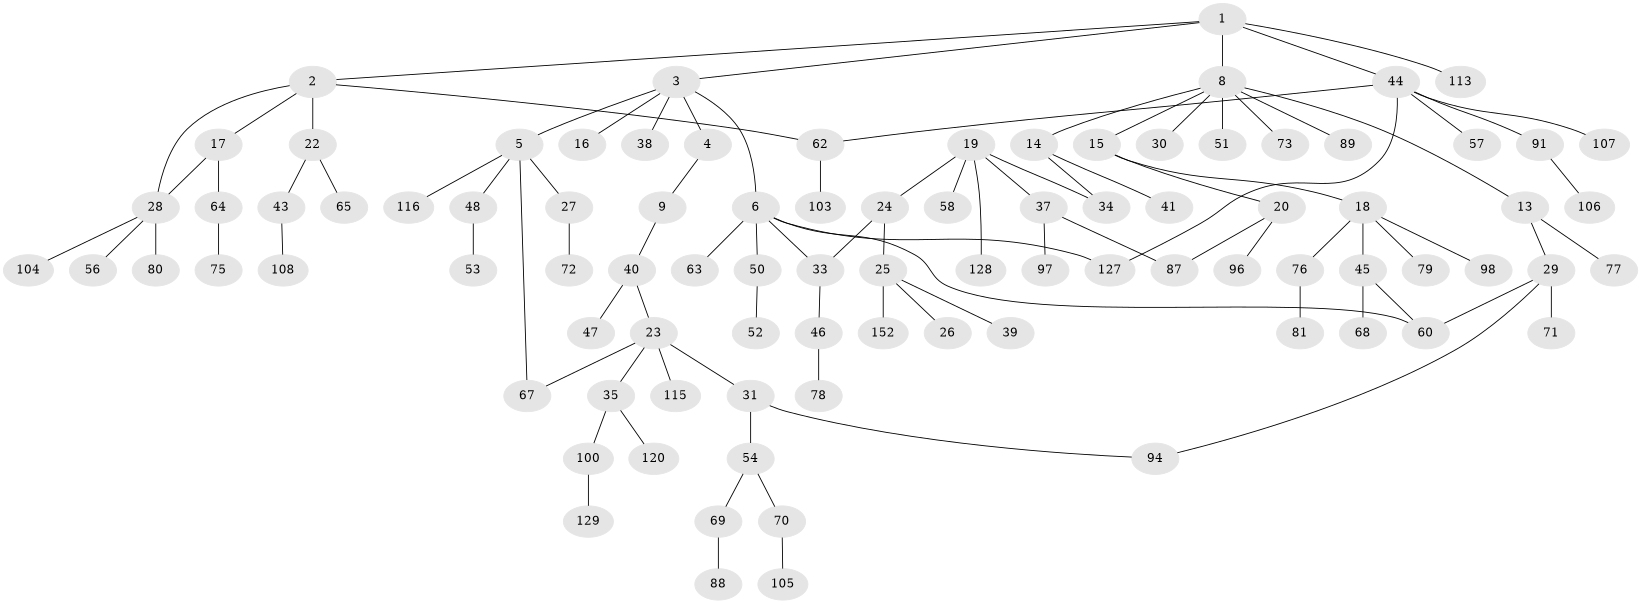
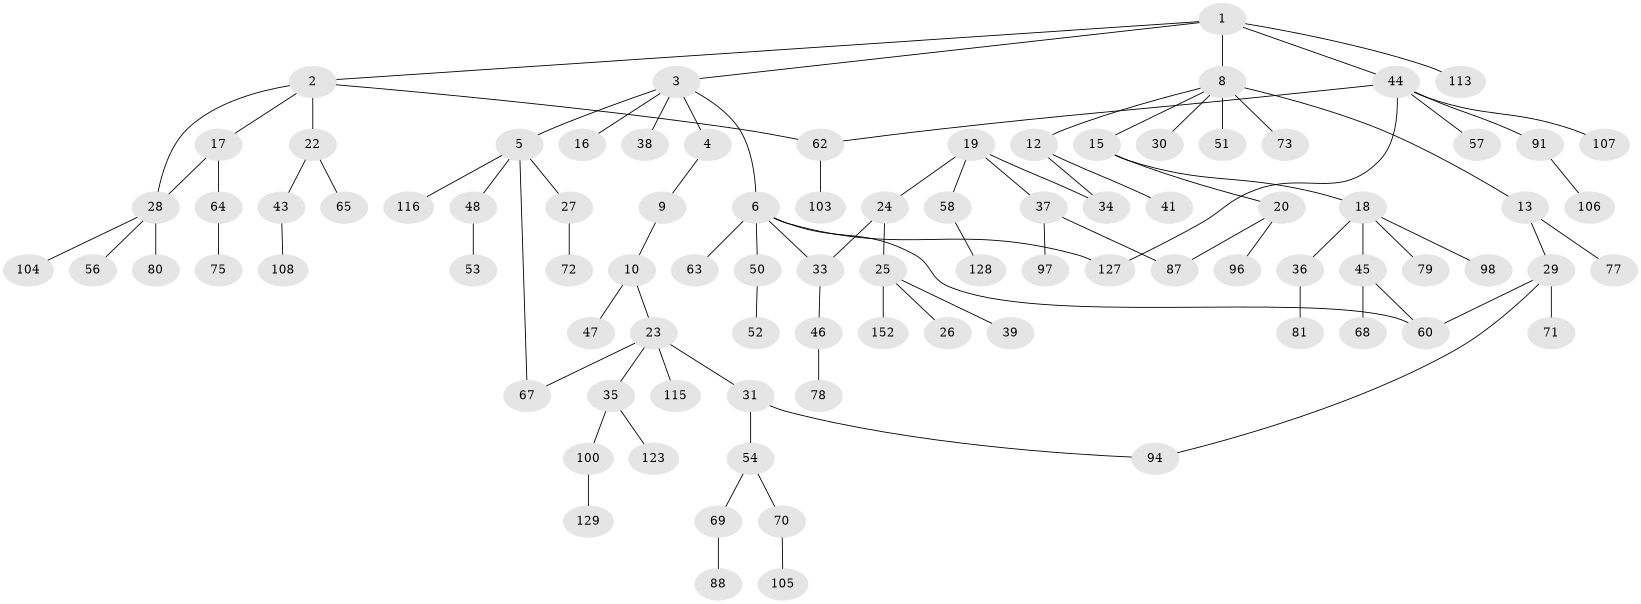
(1034, 145) -> (1034, 145)
(1348, 145) -> none
(980, 207) -> (961, 233)
(632, 270) -> (632, 270)
(1300, 270) -> (1300, 270)
(654, 459) -> (654, 459)
